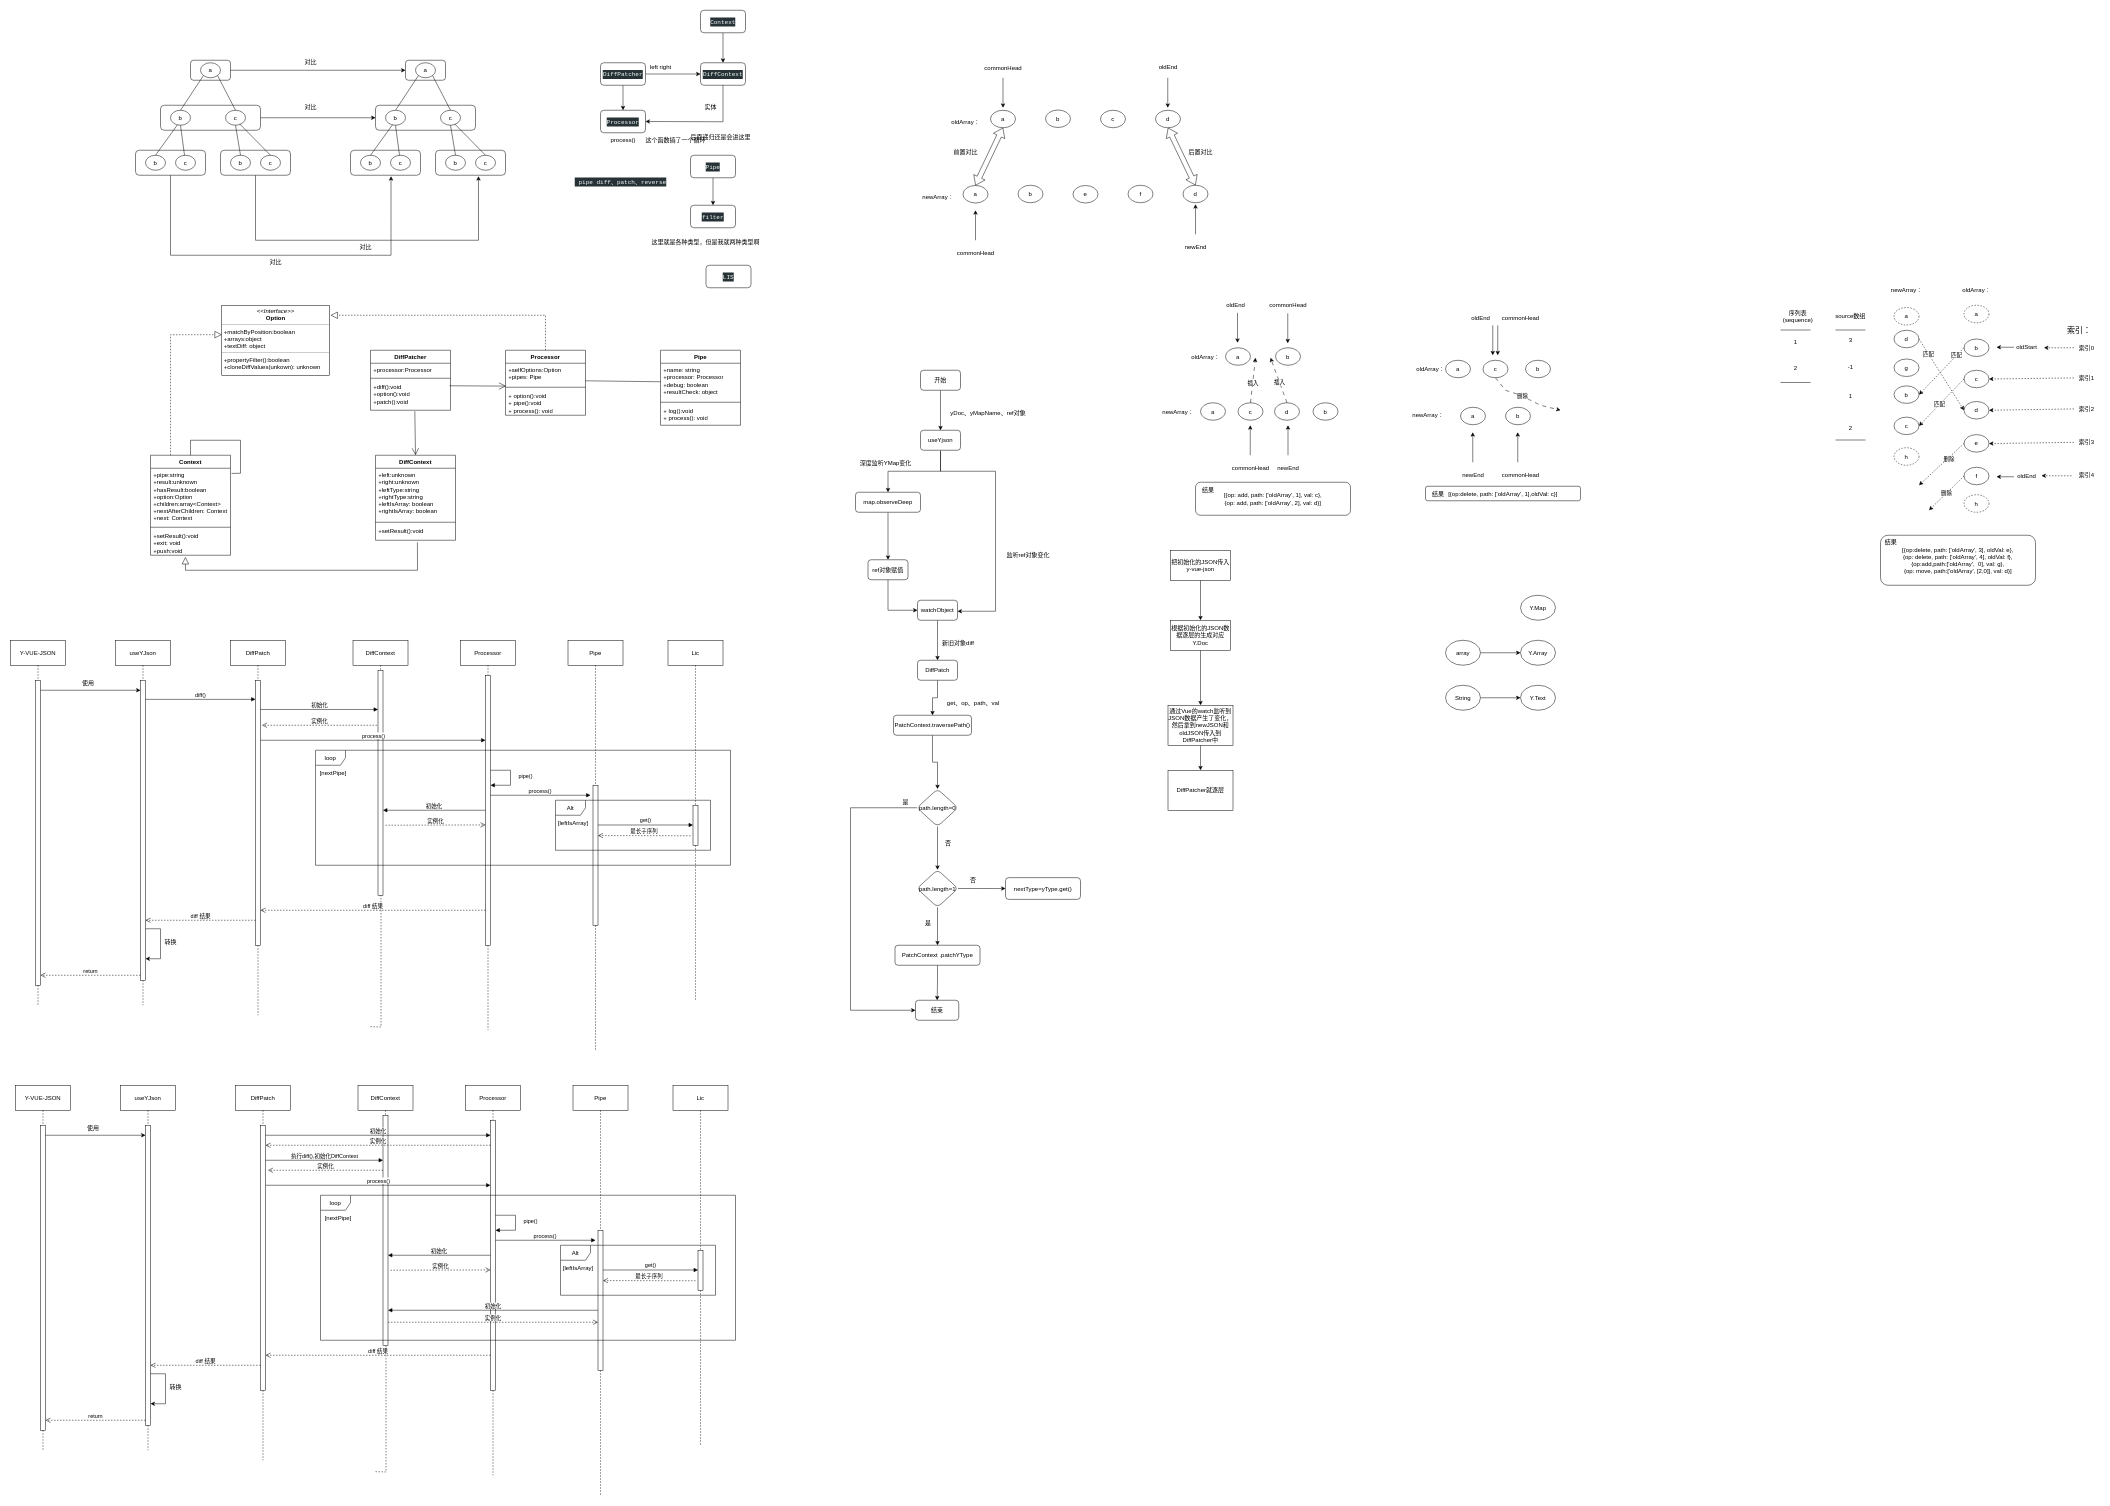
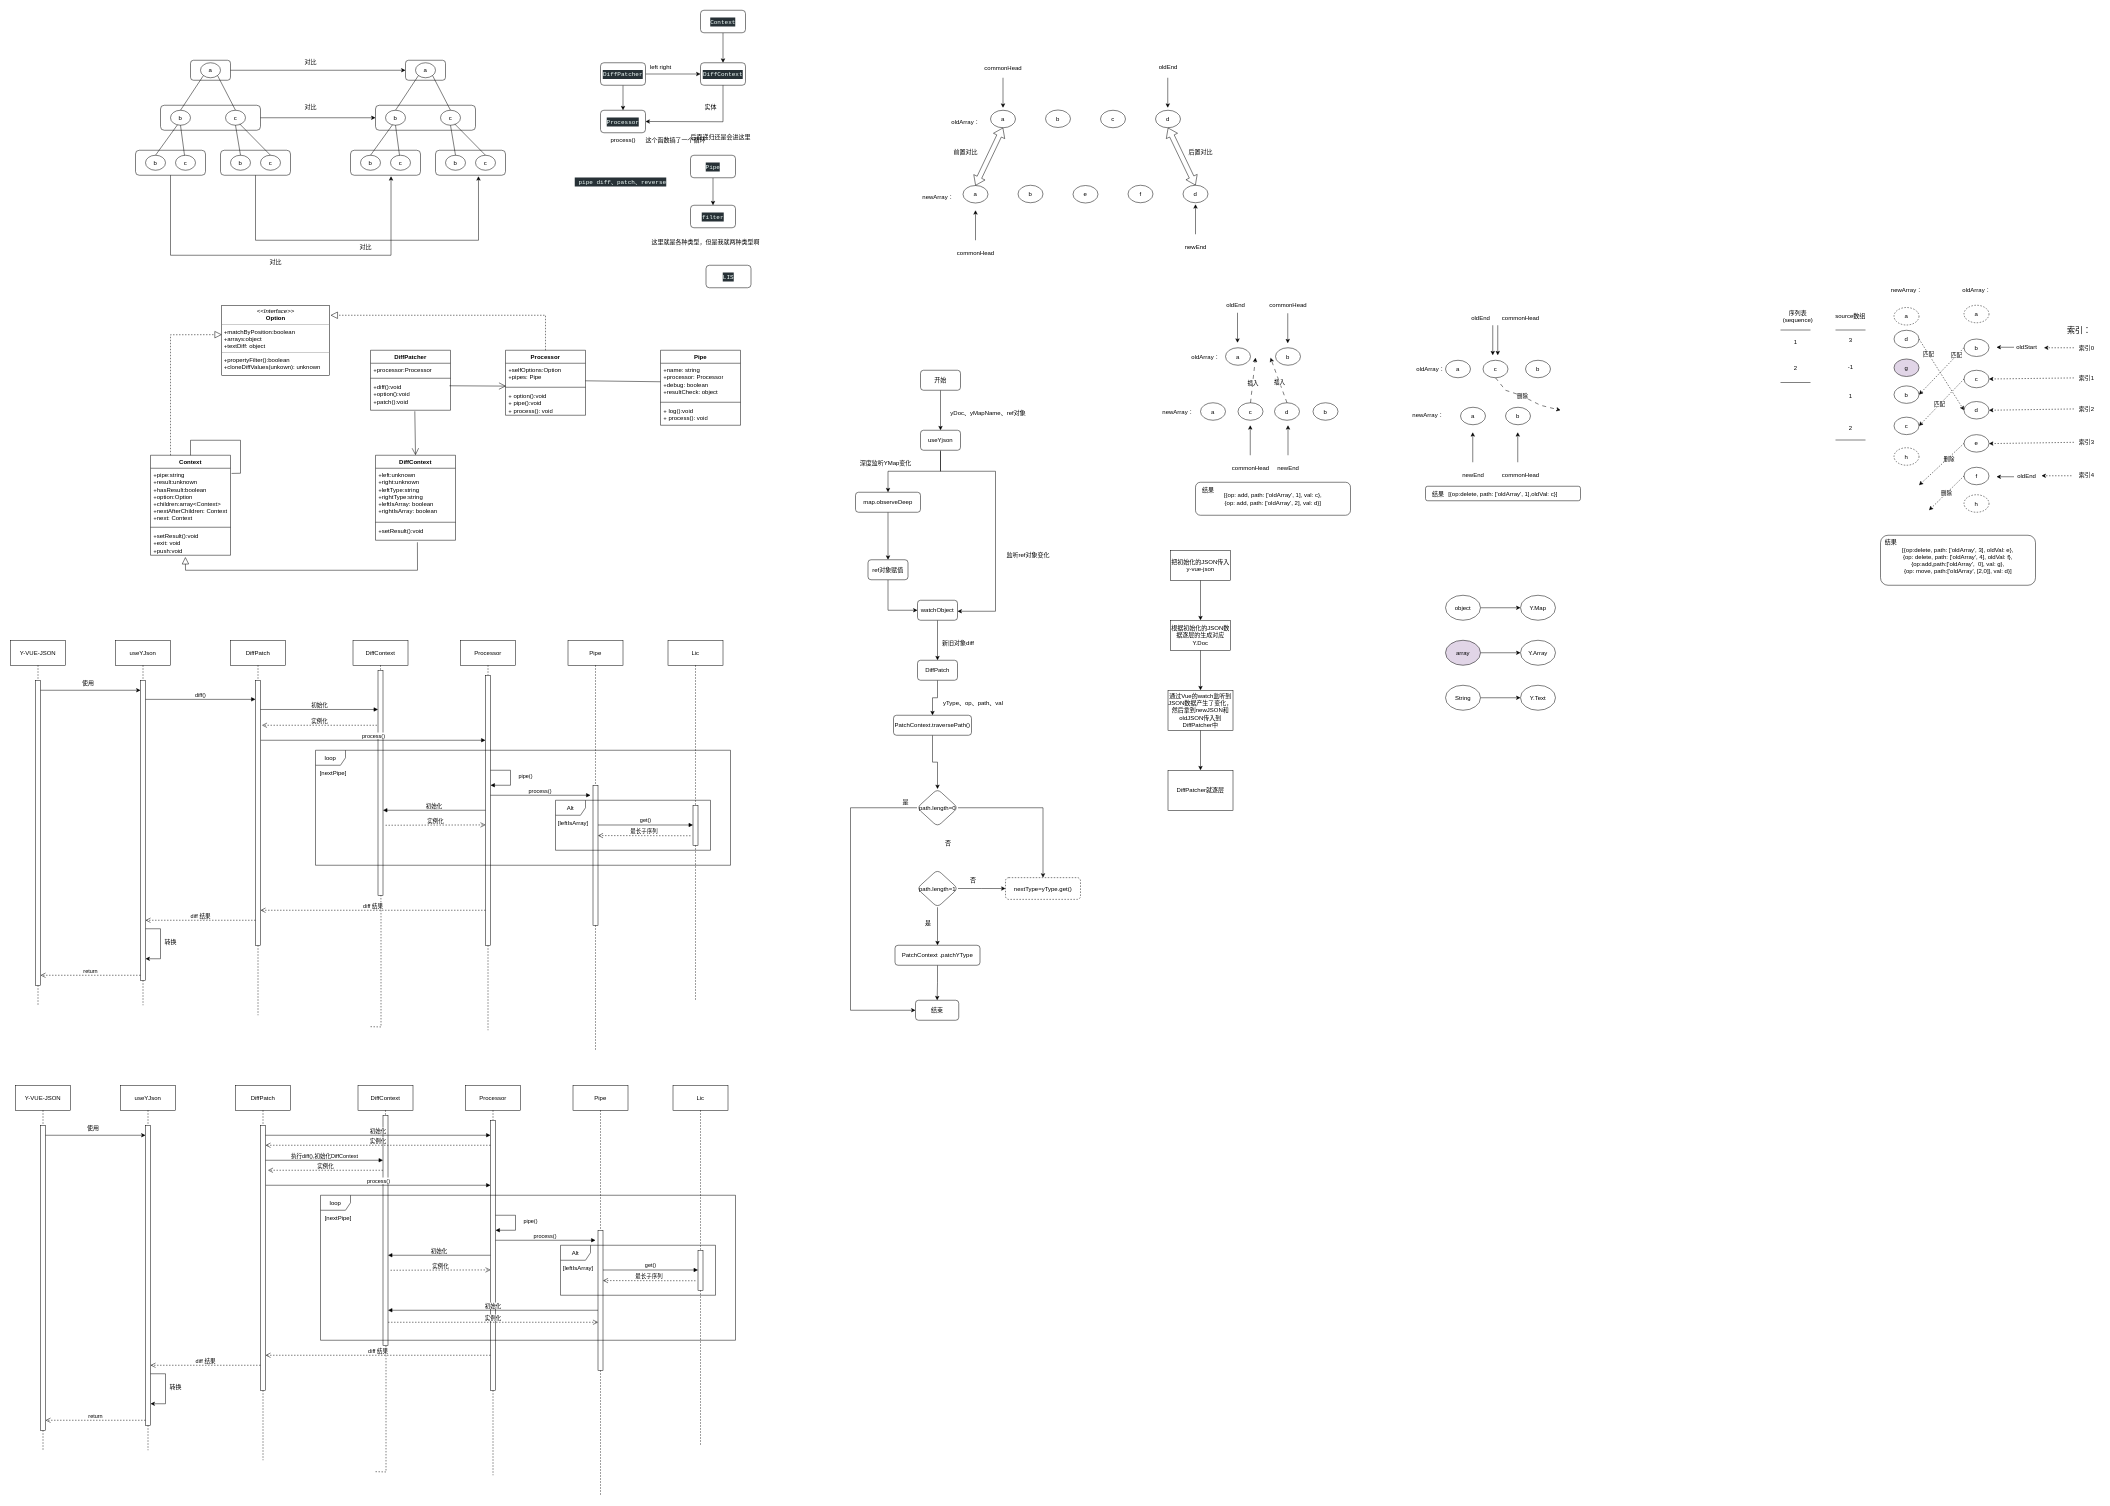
(1906, 368) -> (1906, 368)
none -> (1463, 608)
none -> (1515, 608)
(1463, 653) -> (1463, 653)
(973, 703) -> (973, 703)
(1200, 725) -> (1200, 710)
(937, 865) -> (1043, 872)
(1043, 889) -> (1043, 889)
